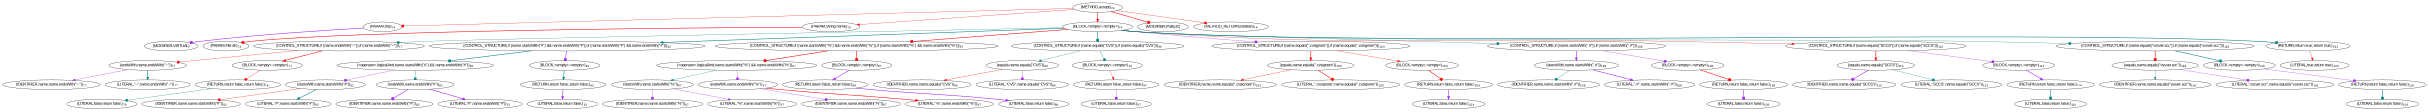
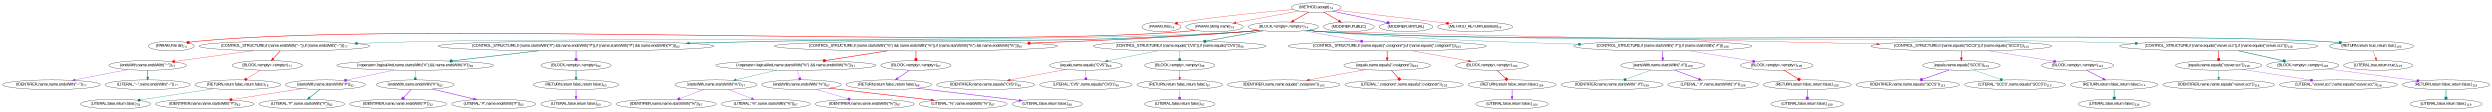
(1129, 17) -> (1331, 16)
(278, 34) -> (1359, 17)
